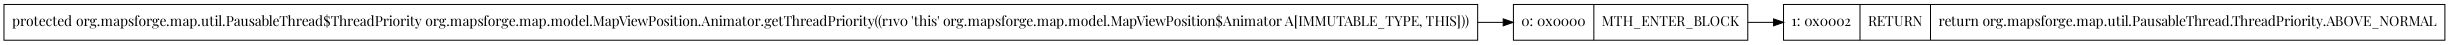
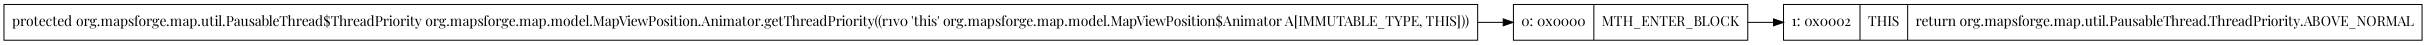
(1895, 22) -> (1884, 22)
